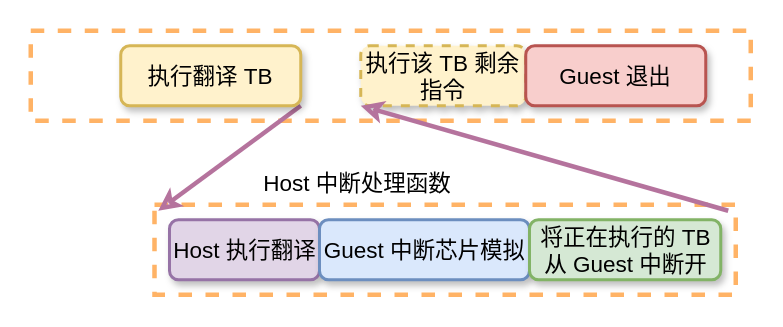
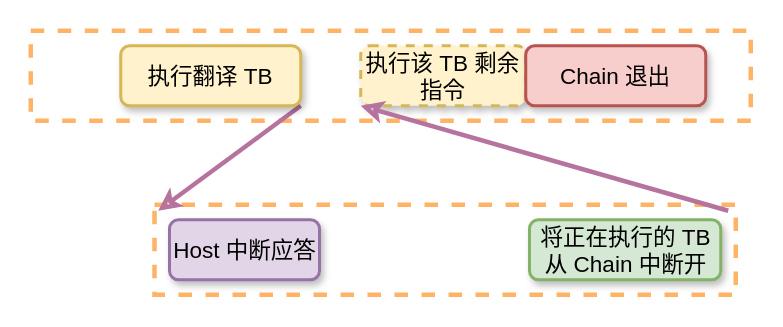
(616, 76) -> (616, 76)
(357, 182) -> none
(245, 250) -> (245, 250)
(425, 250) -> none
(626, 250) -> (626, 250)
